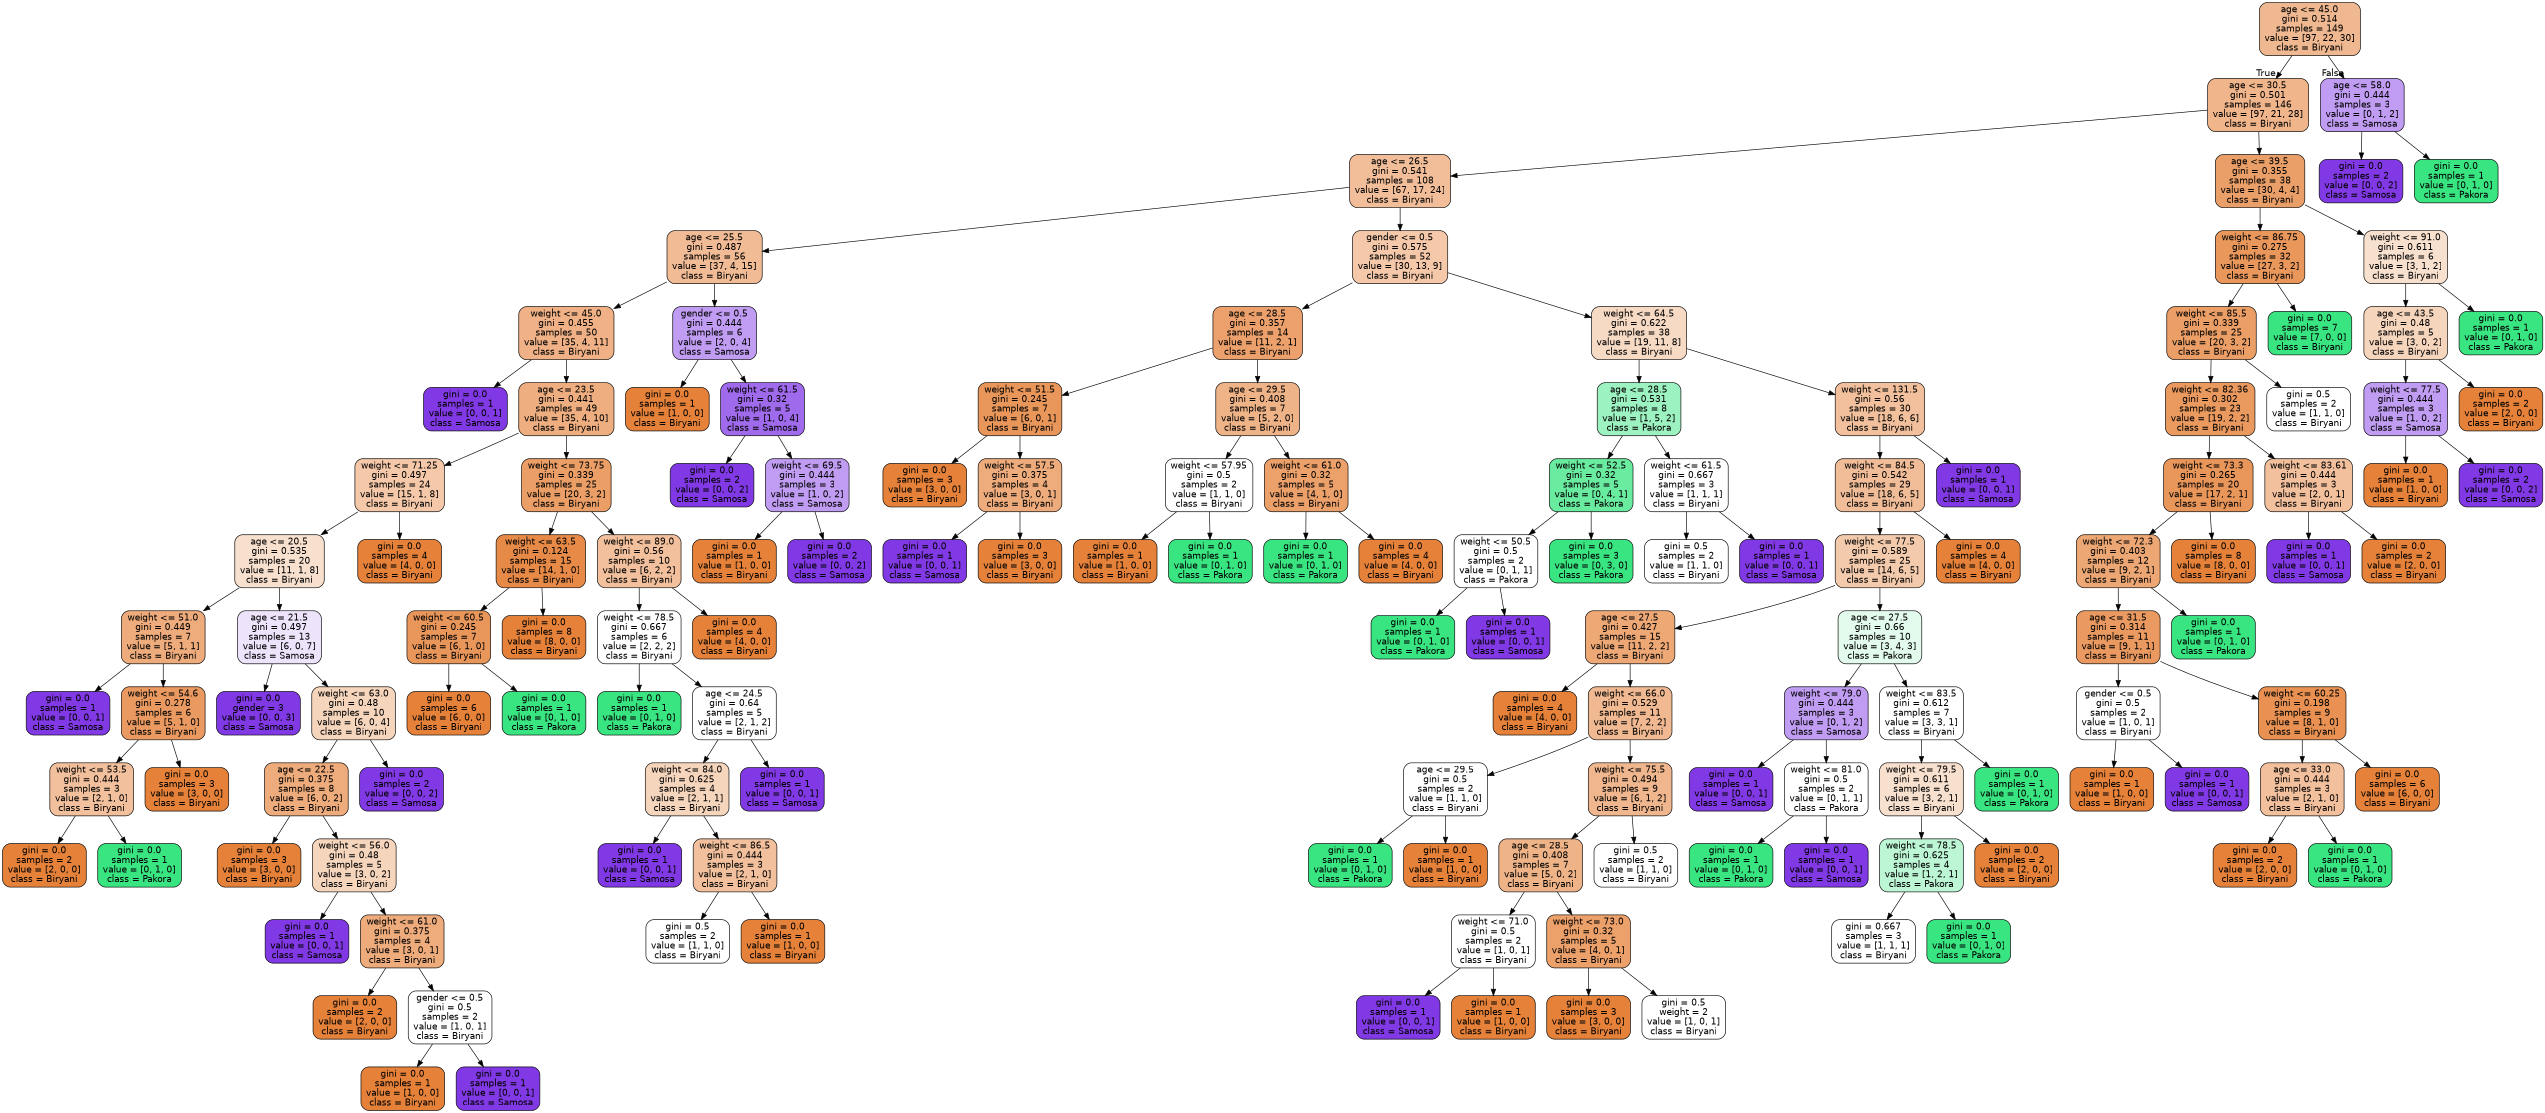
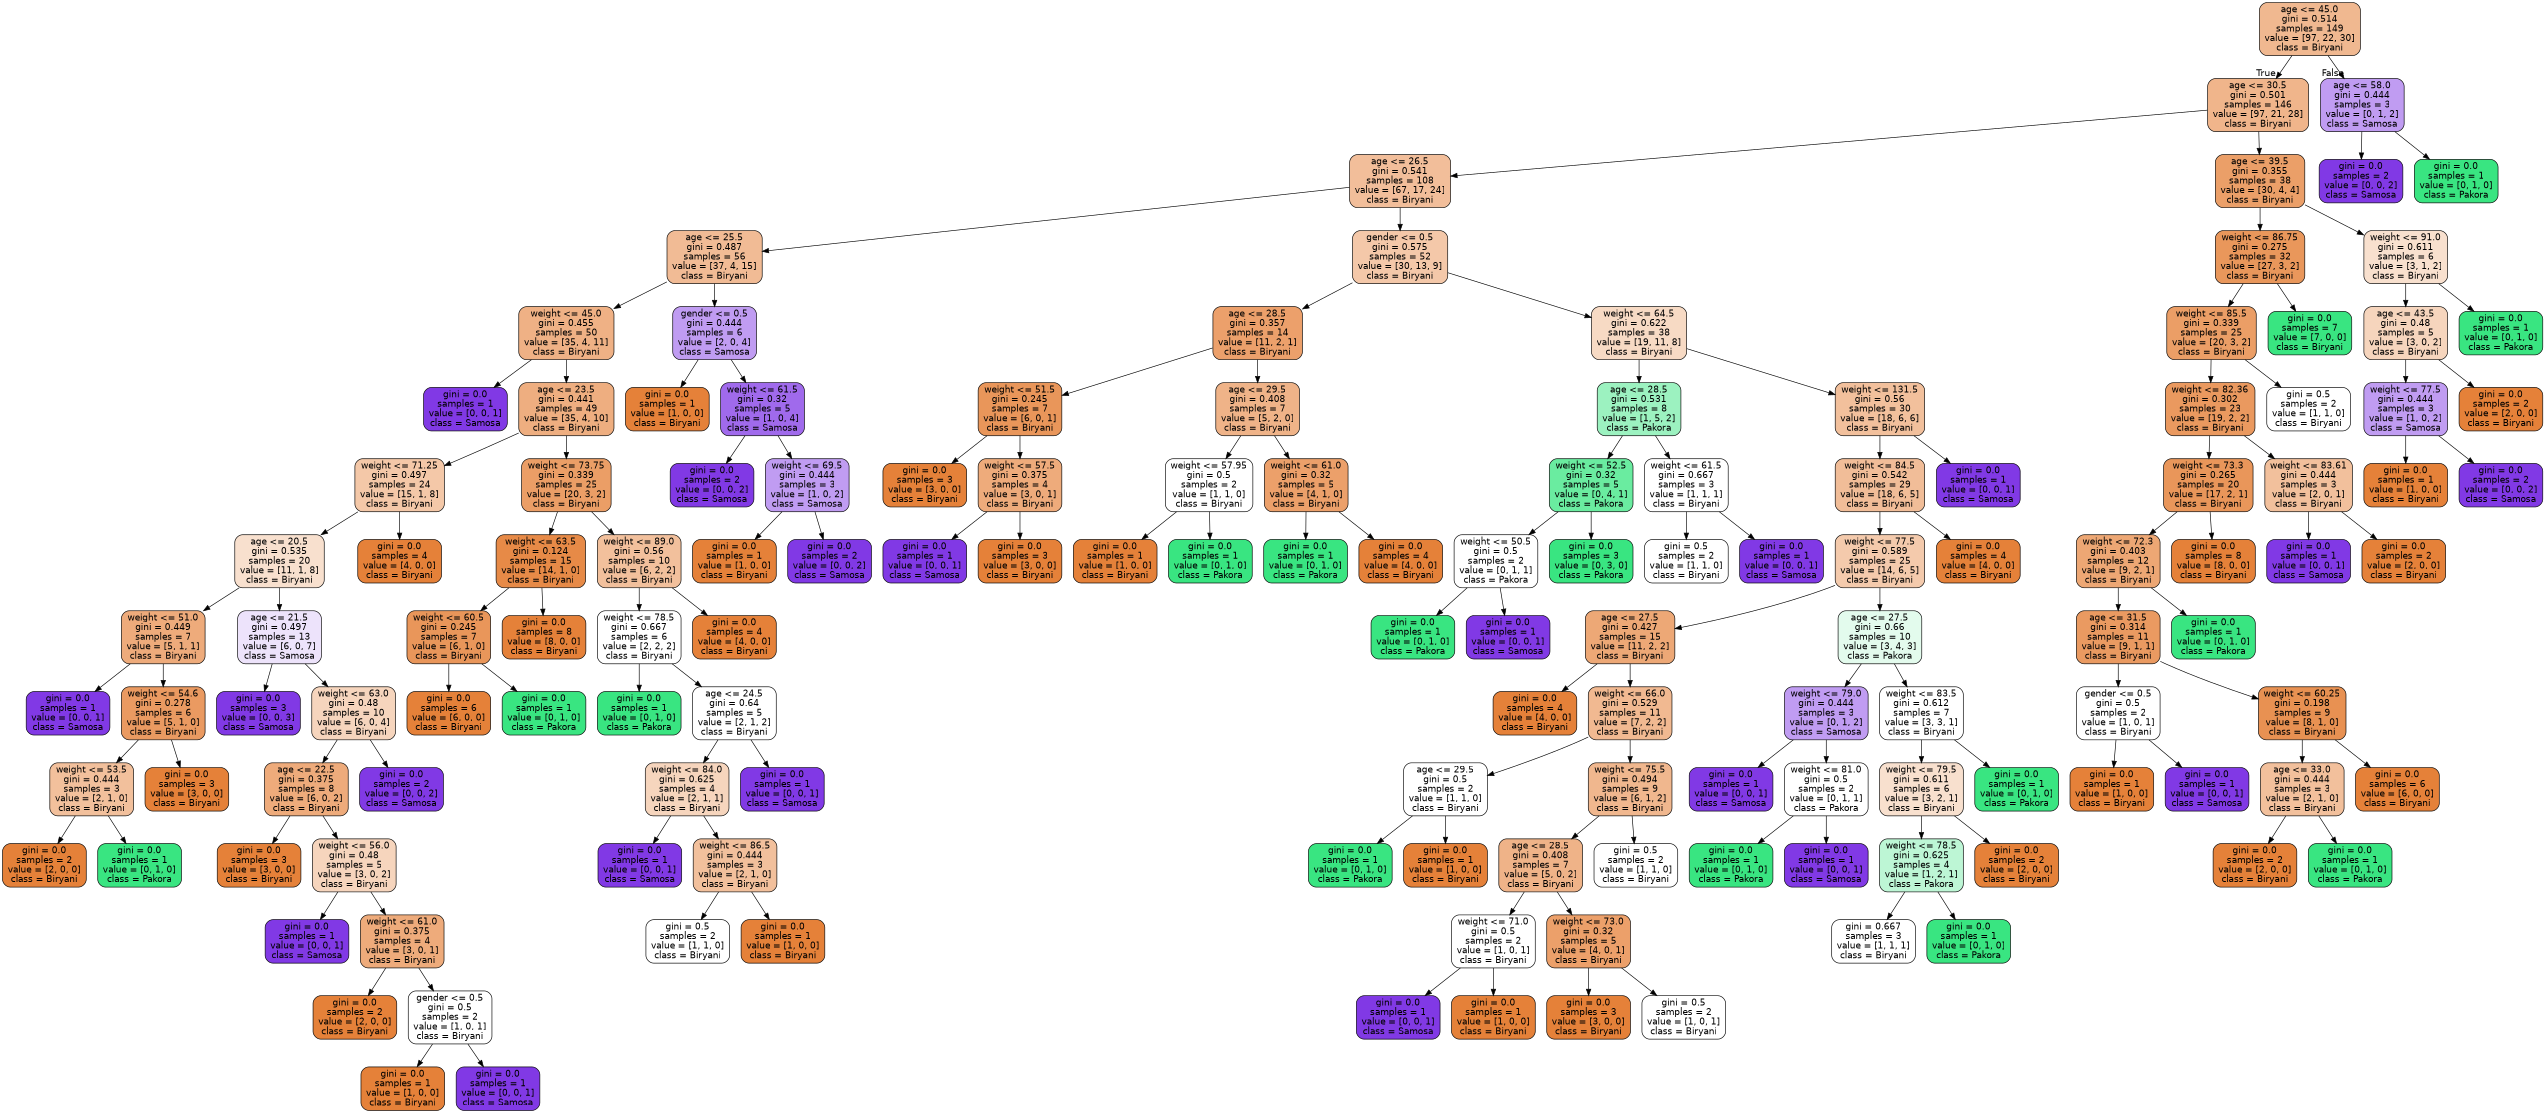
(258, 713) -> (258, 713)
(1684, 1017) -> (1684, 1017)
